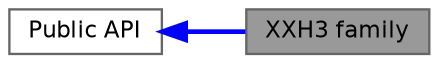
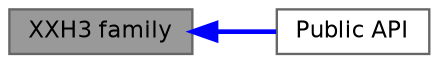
(216, 32) -> (246, 32)
